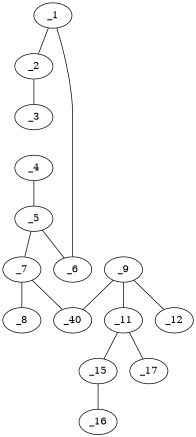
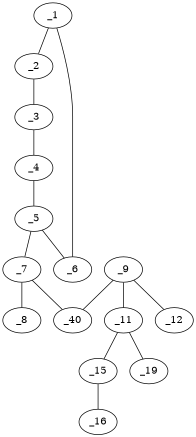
none -> (34, 143)
(149, 371) -> (149, 371)
